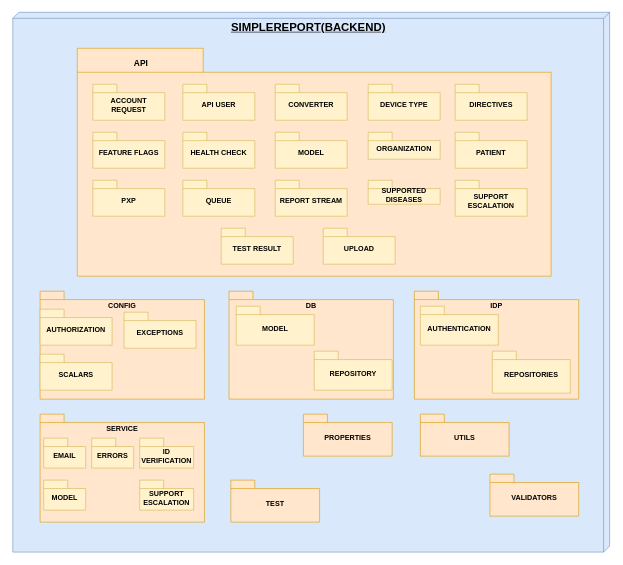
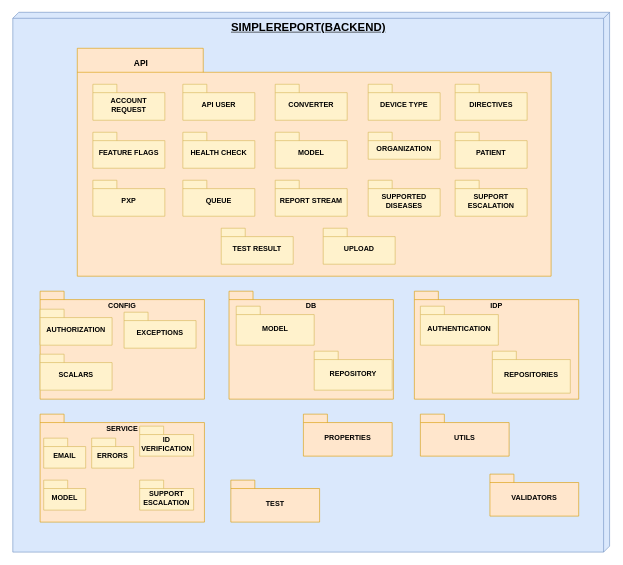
(404, 192) -> (404, 198)
(167, 453) -> (167, 441)
